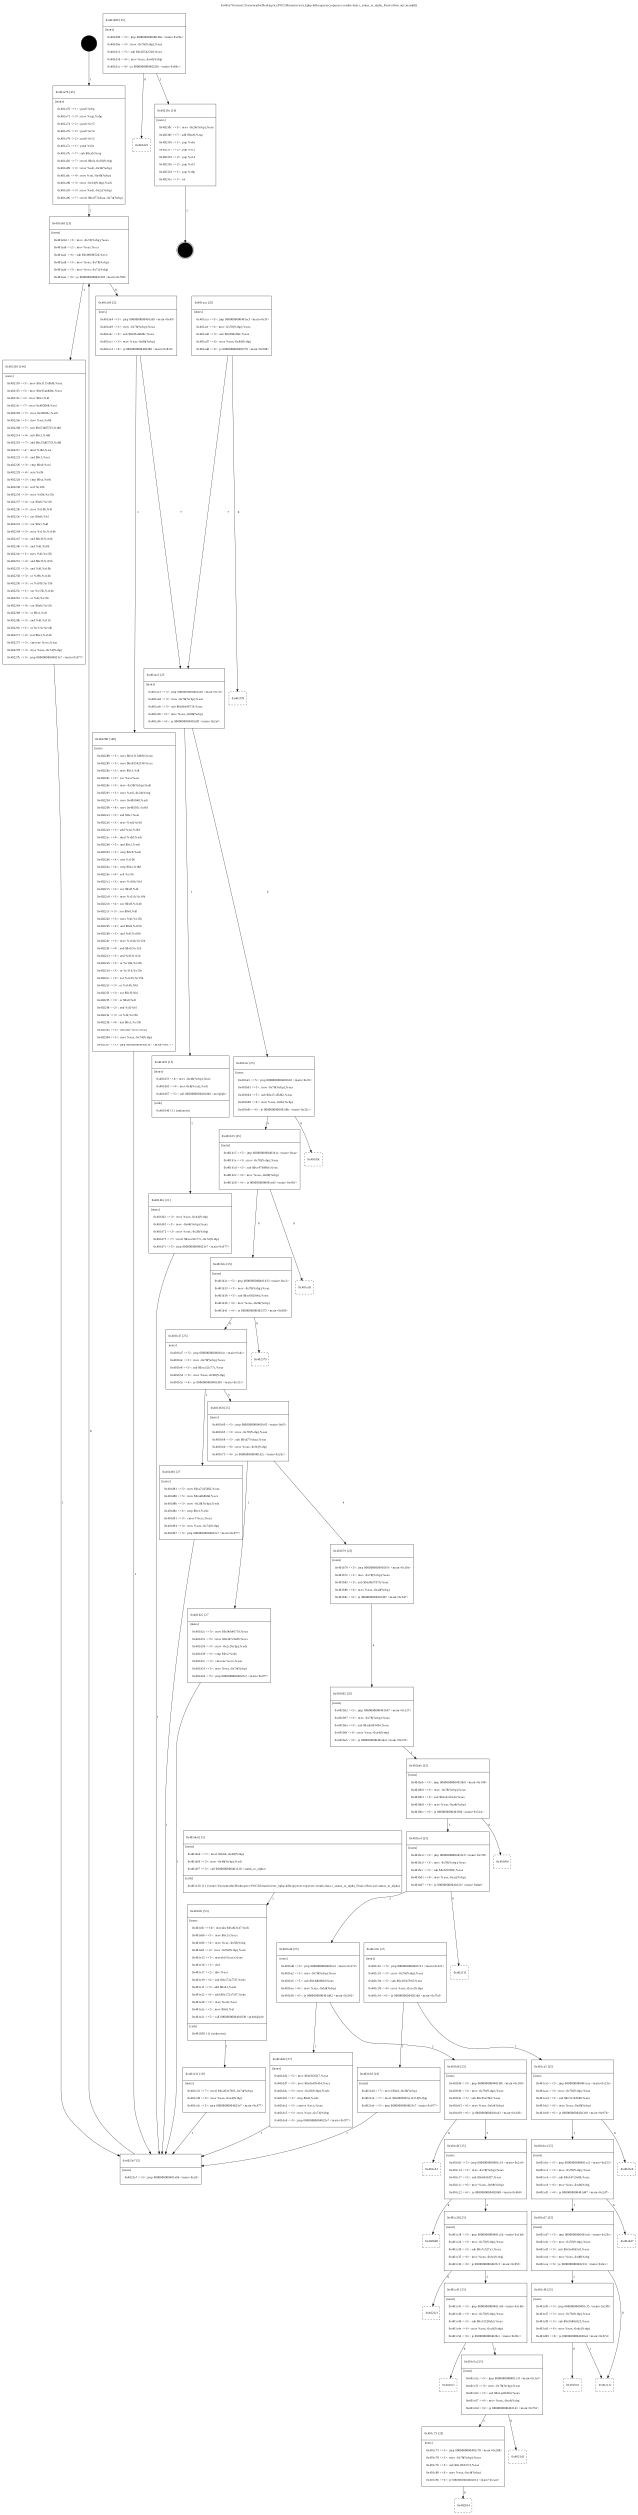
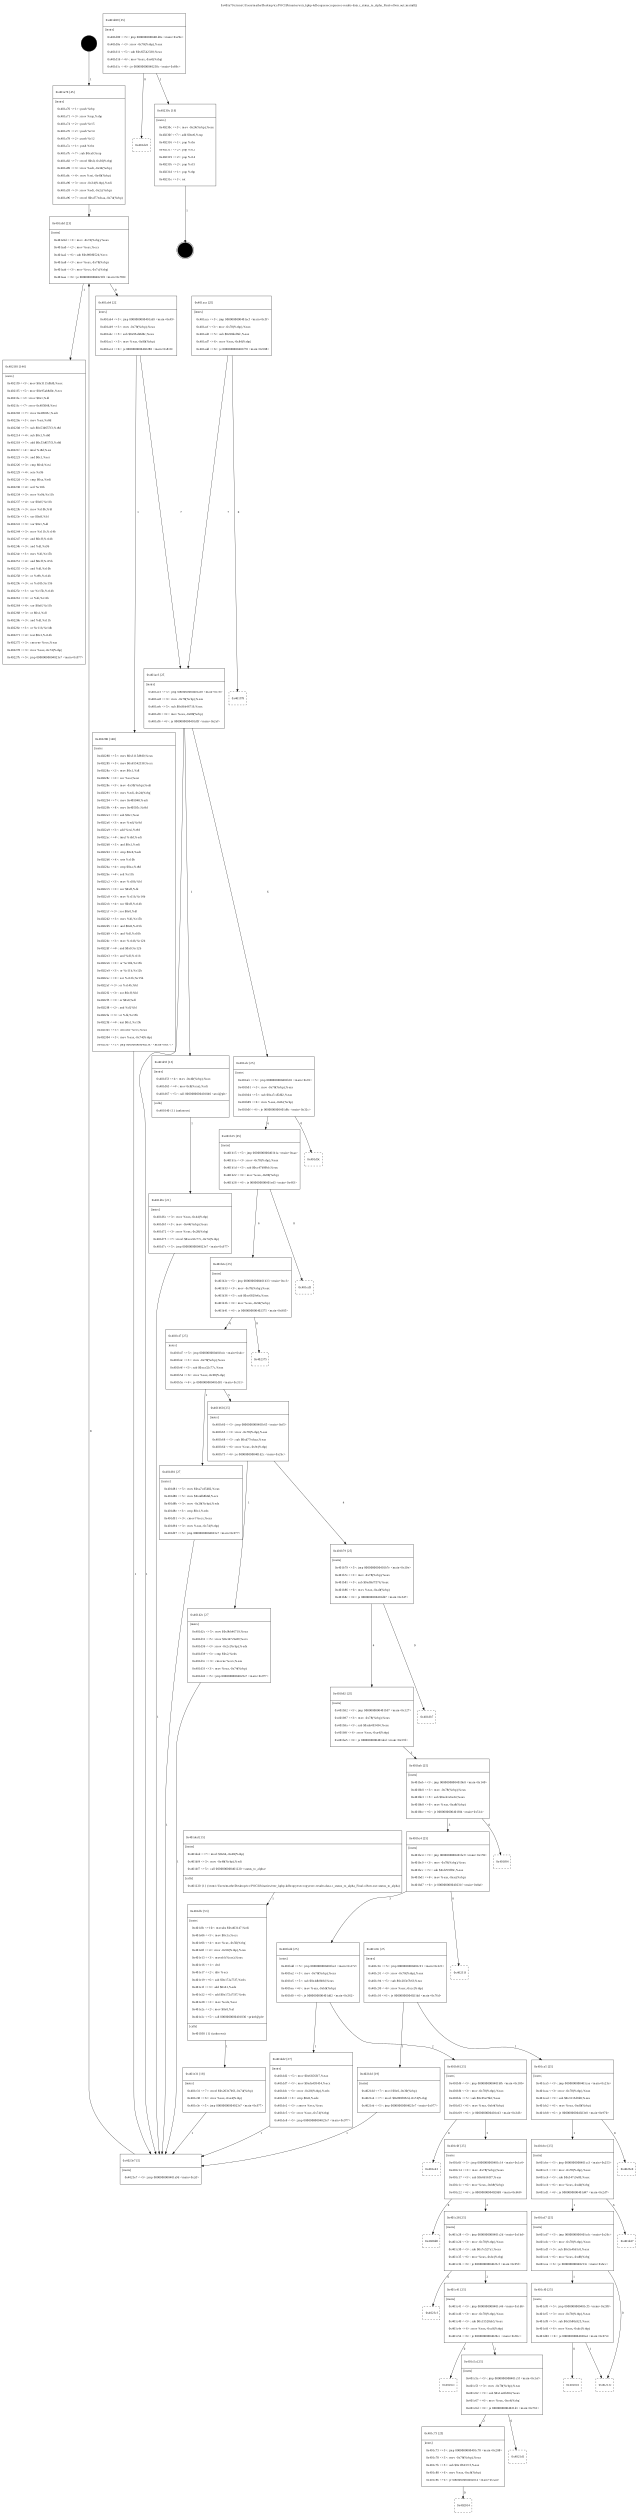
(61, 1423) -> (145, 1427)
none -> (427, 1717)
